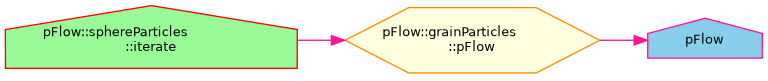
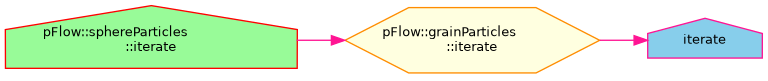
(472, 40) -> (472, 40)
(705, 40) -> (705, 40)
